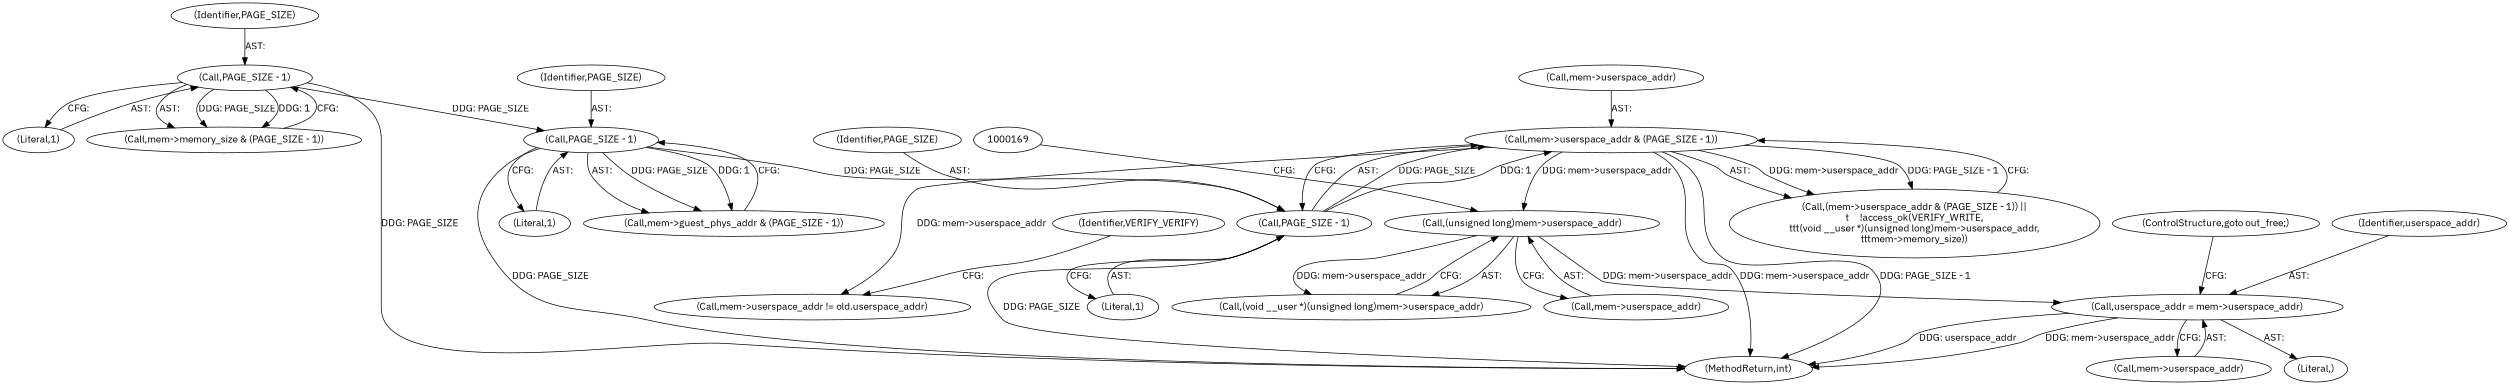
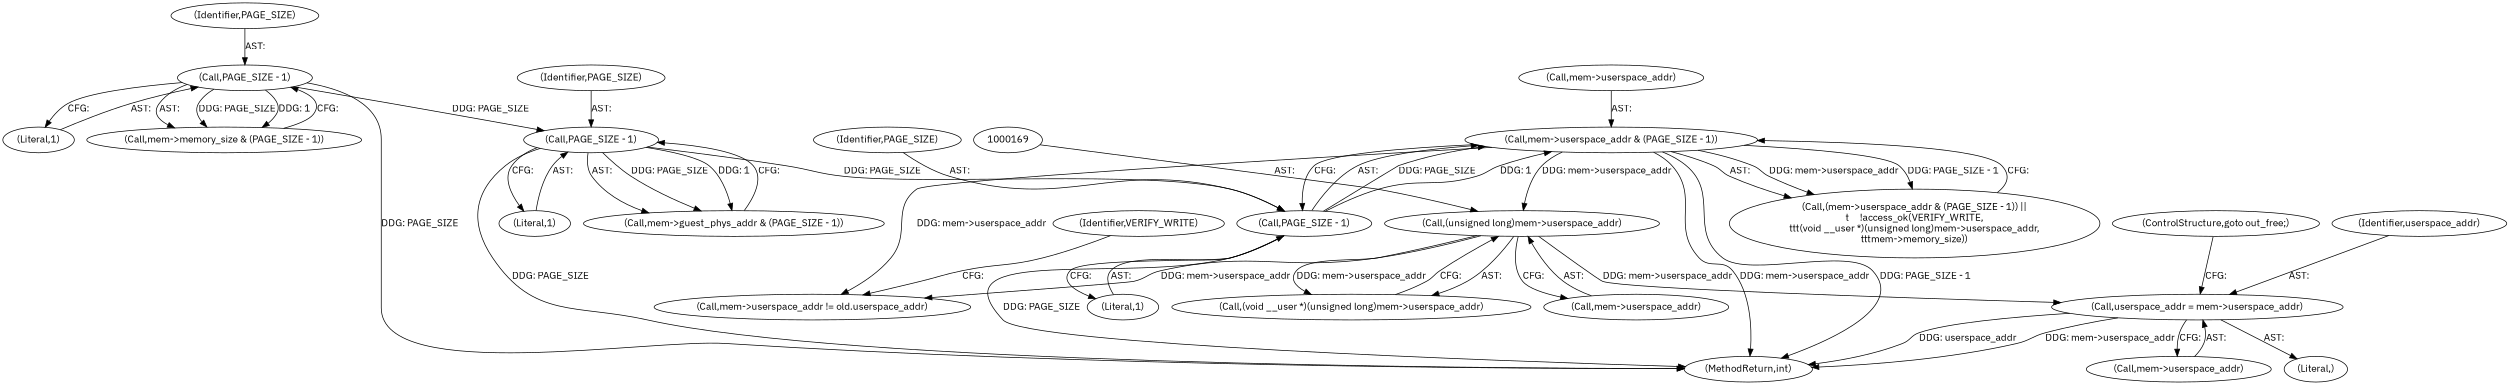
(1286, 171) -> (1286, 171)
(1139, 224) -> (1139, 224)
none -> (1234, 261)
